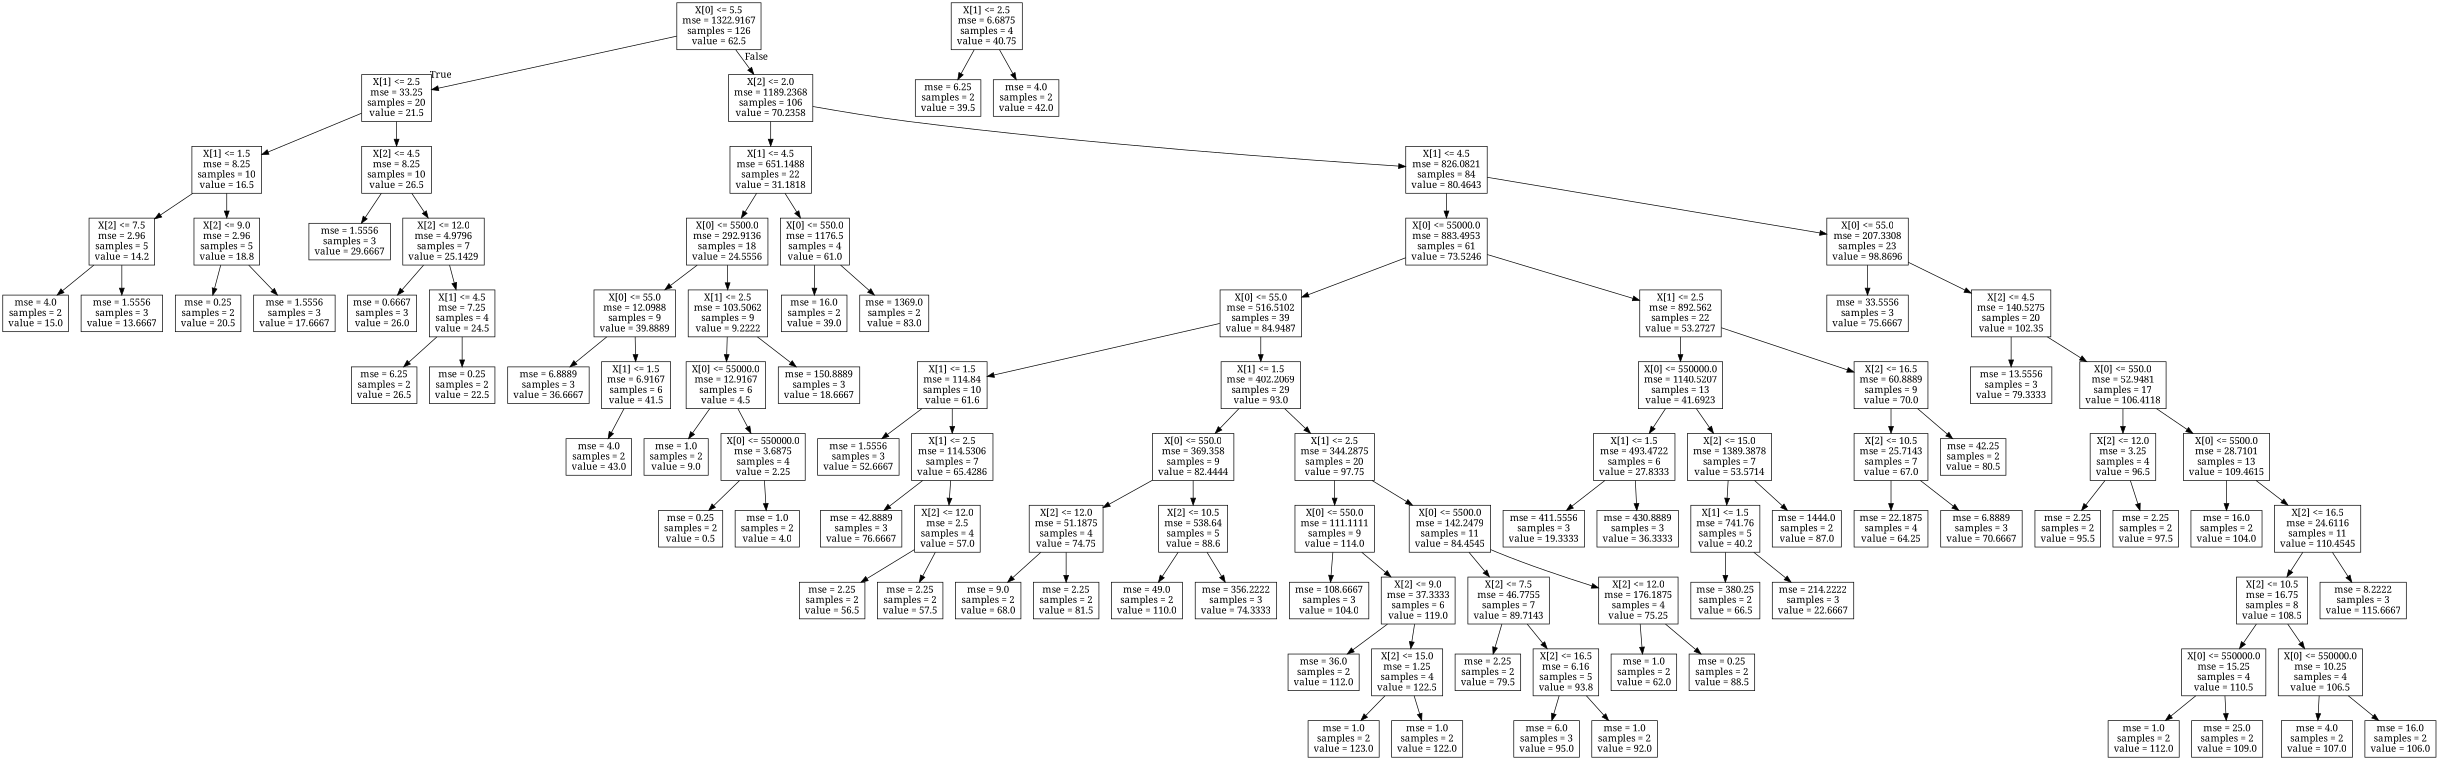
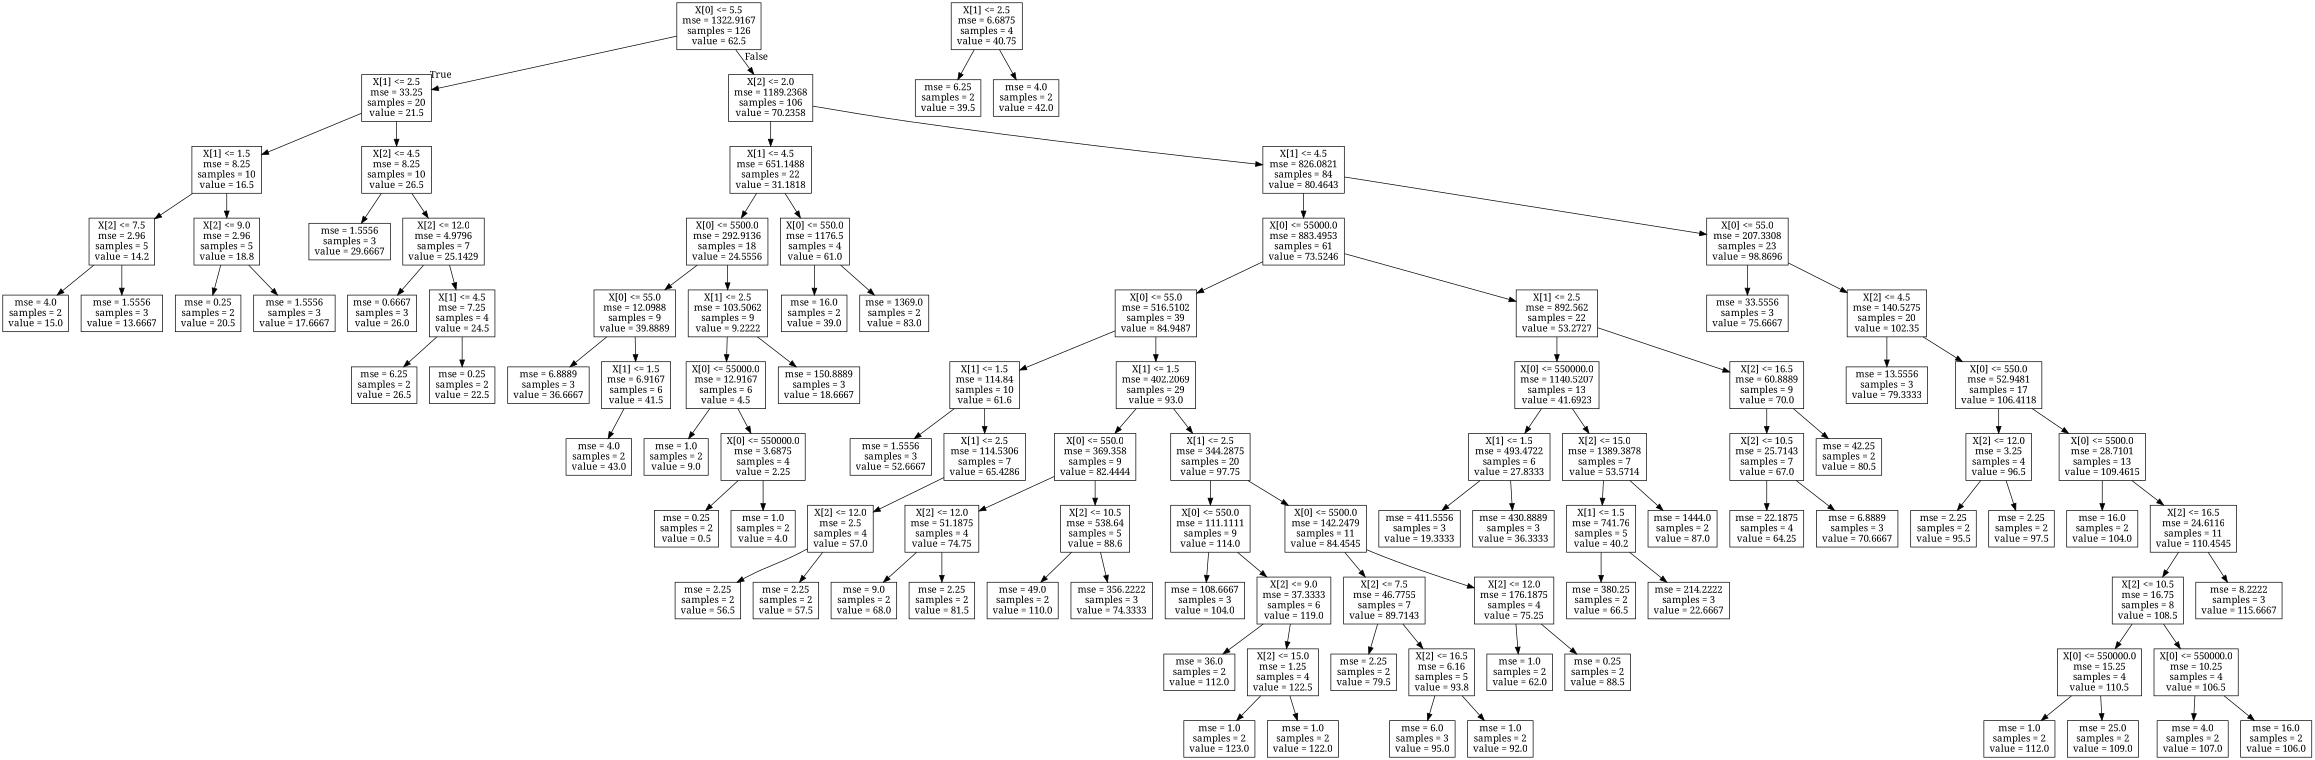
(861, 529) -> none
